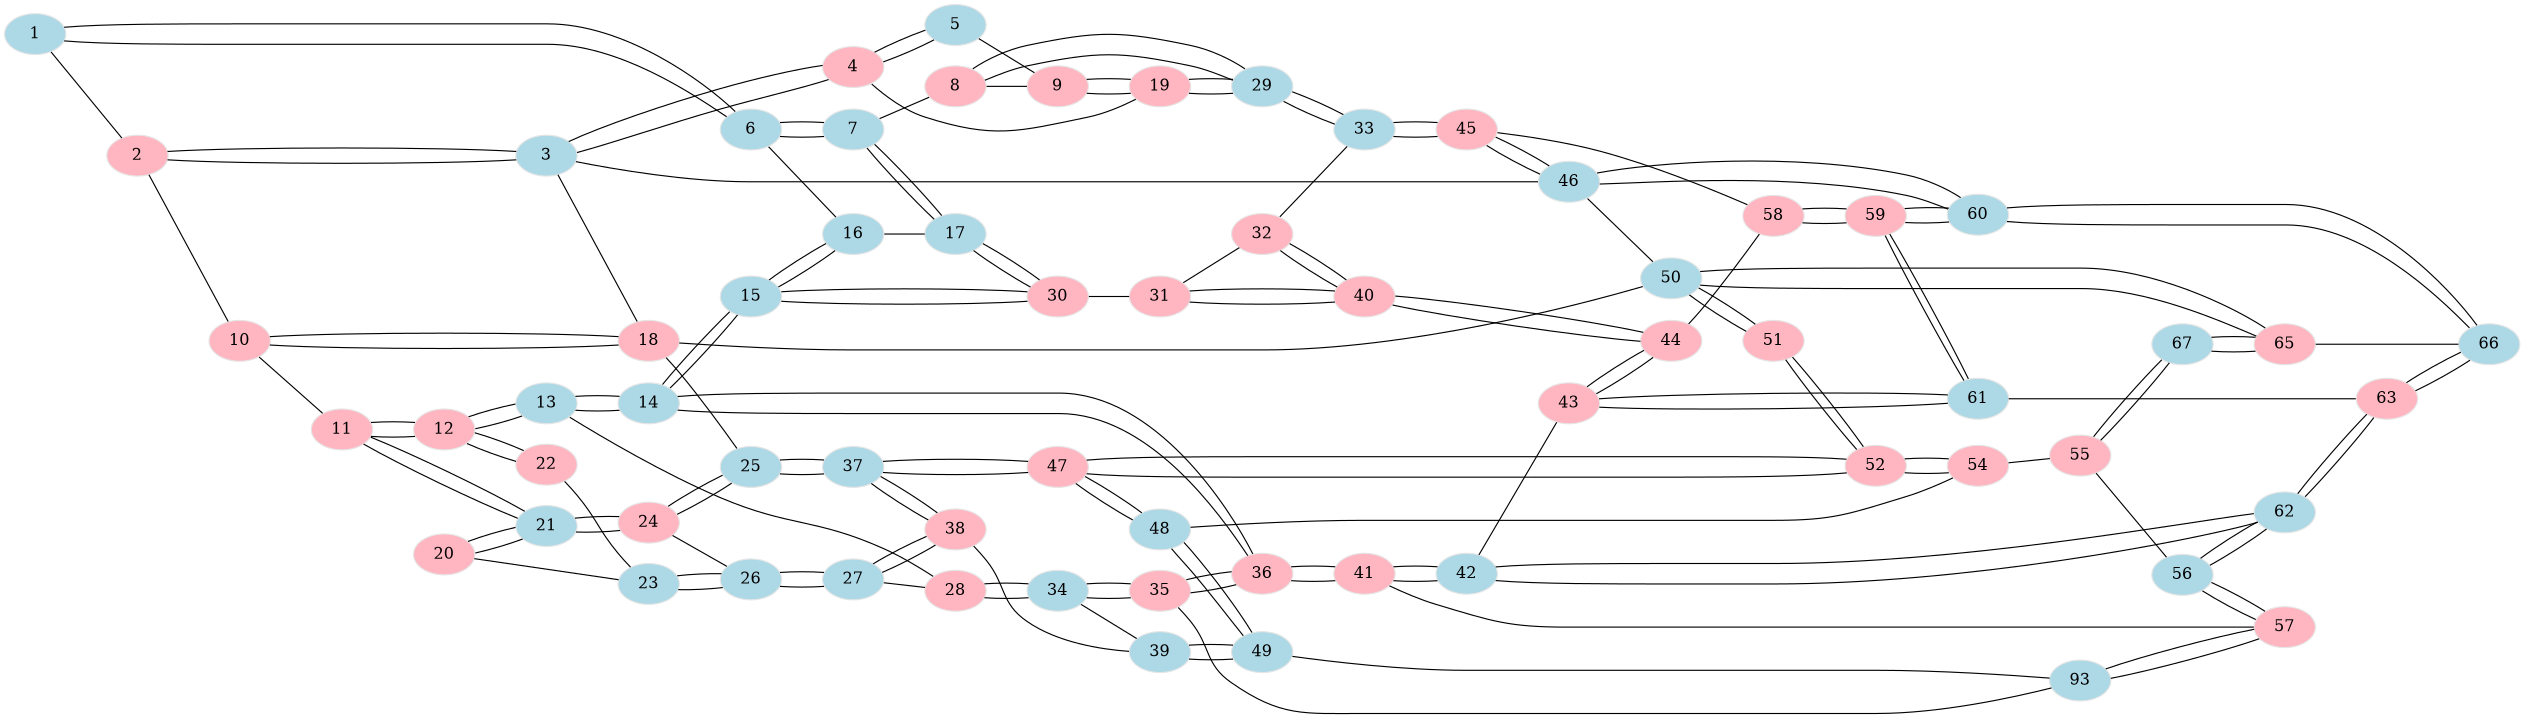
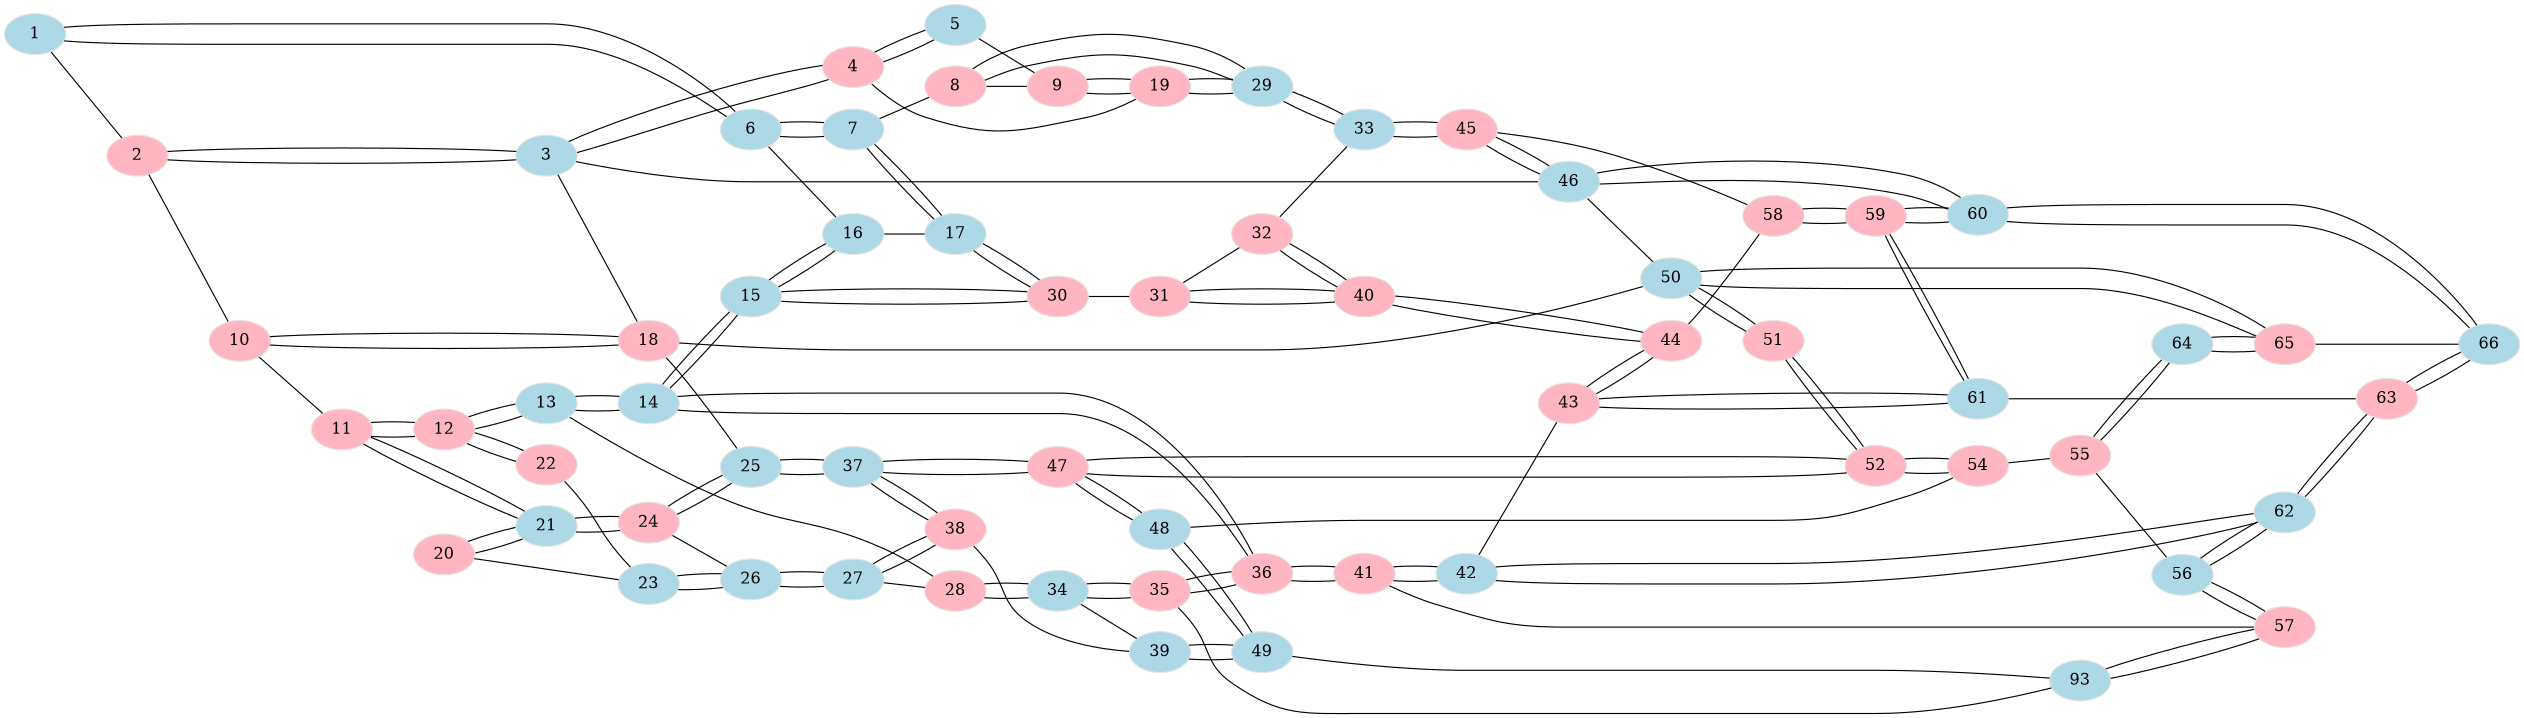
(2182, 344) -> (2182, 344)
